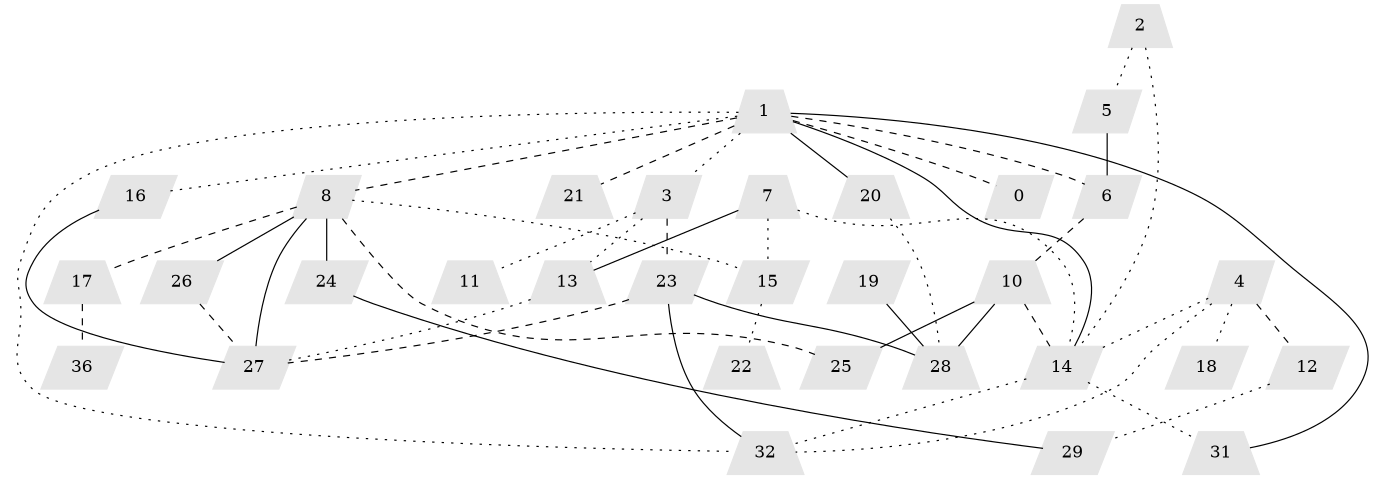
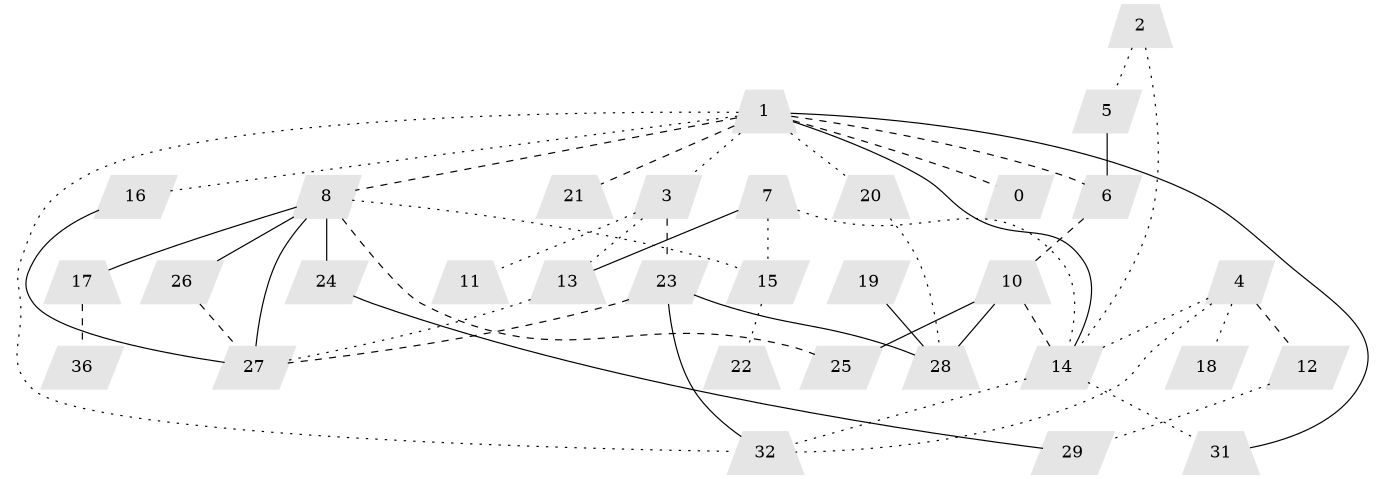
(819, 155) -> (819, 155)
(202, 237) -> (202, 237)
